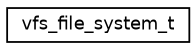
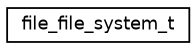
(98, 25) -> (98, 25)
